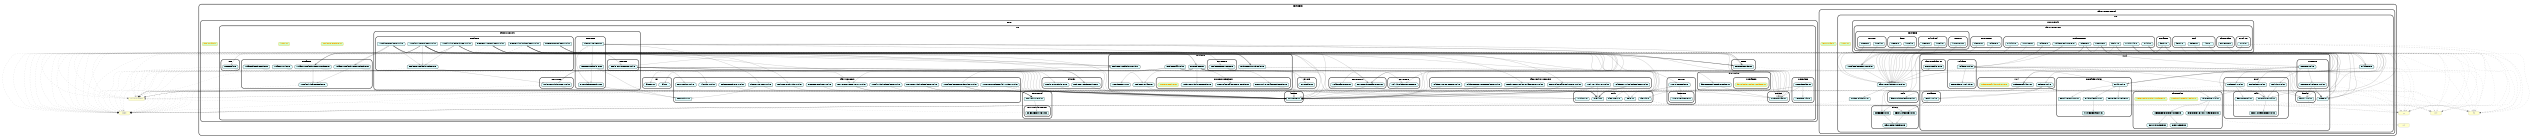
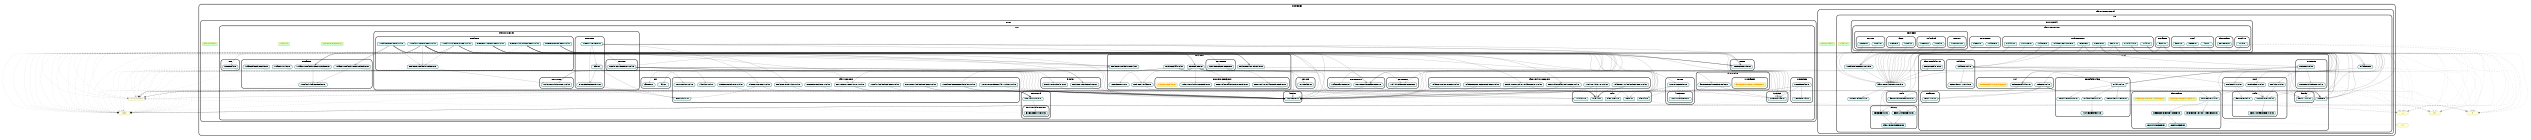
(592, 67) -> (597, 67)
